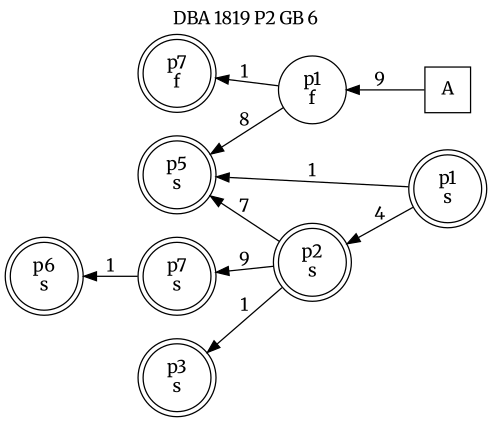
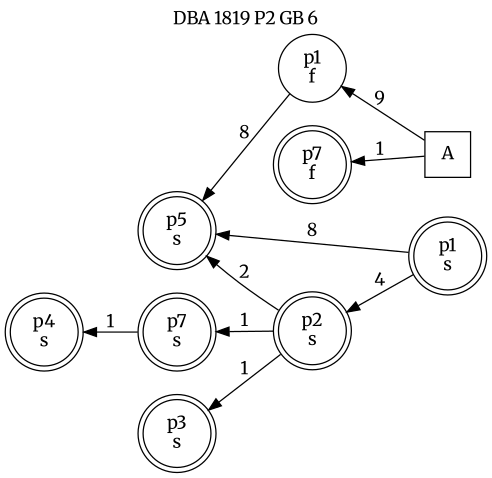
(254, 83) -> (395, 158)
(312, 172) -> (312, 231)
(245, 207) -> (245, 273)
(245, 260) -> (245, 321)
(44, 276) -> (44, 332)
